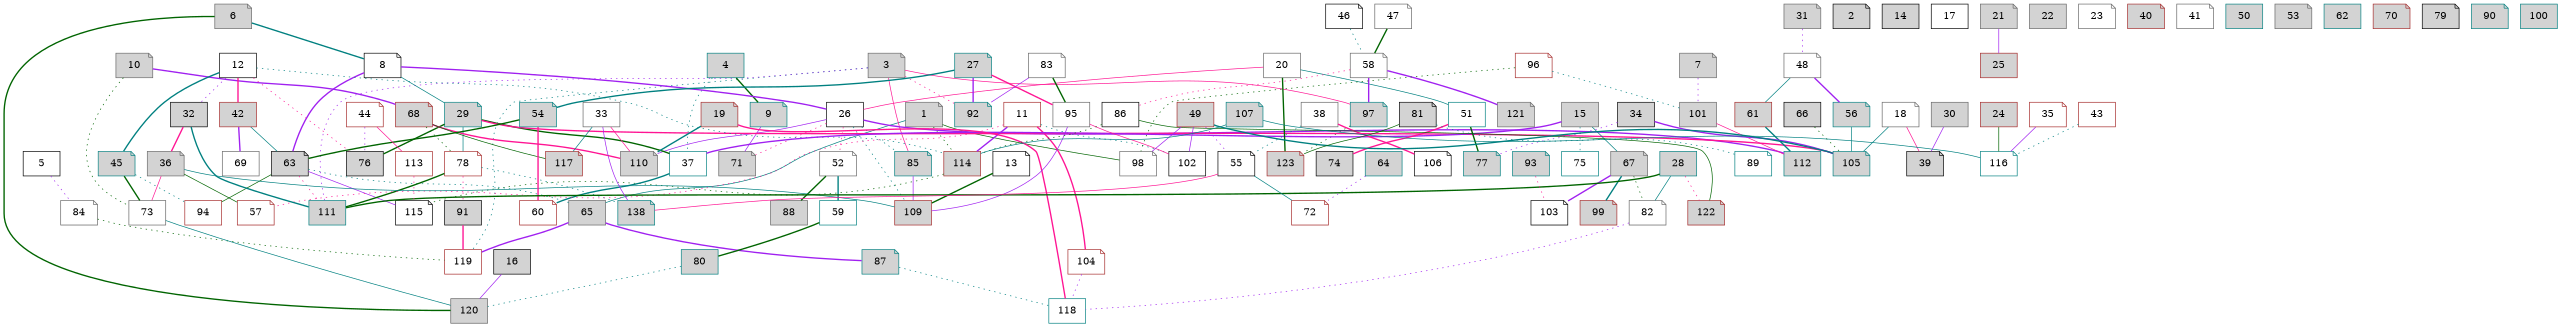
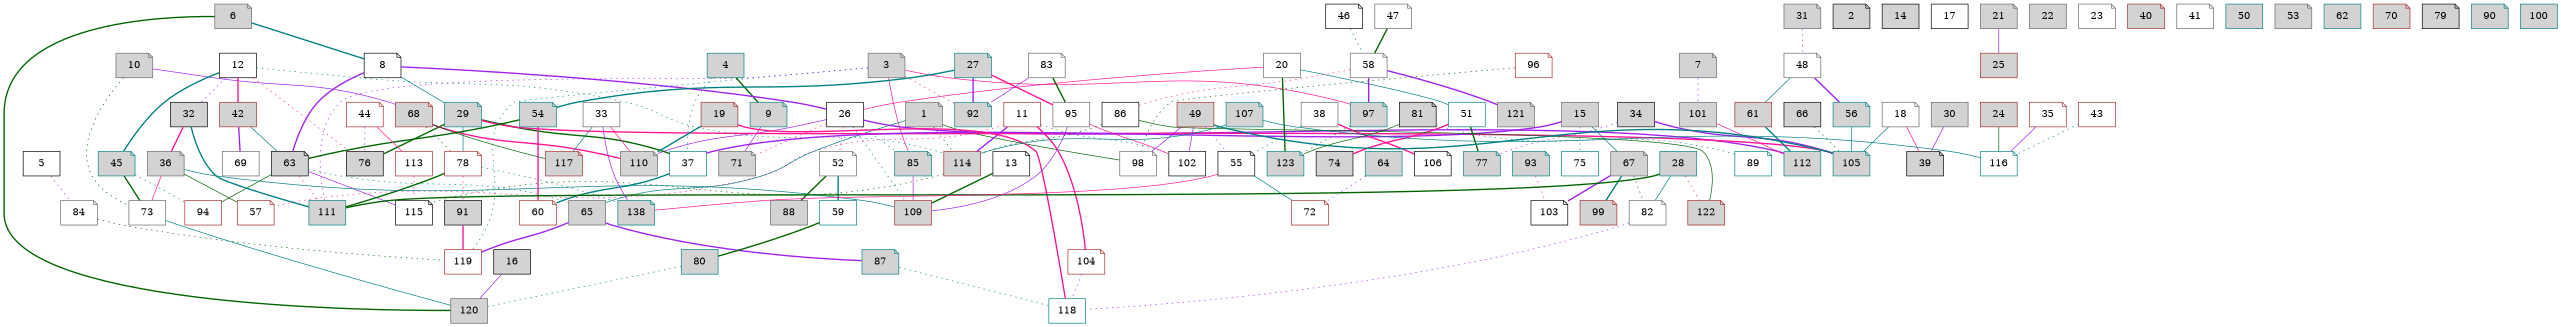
(275, 84) -> (275, 84)
(1616, 89) -> none
(1285, 164) -> (1285, 164)
